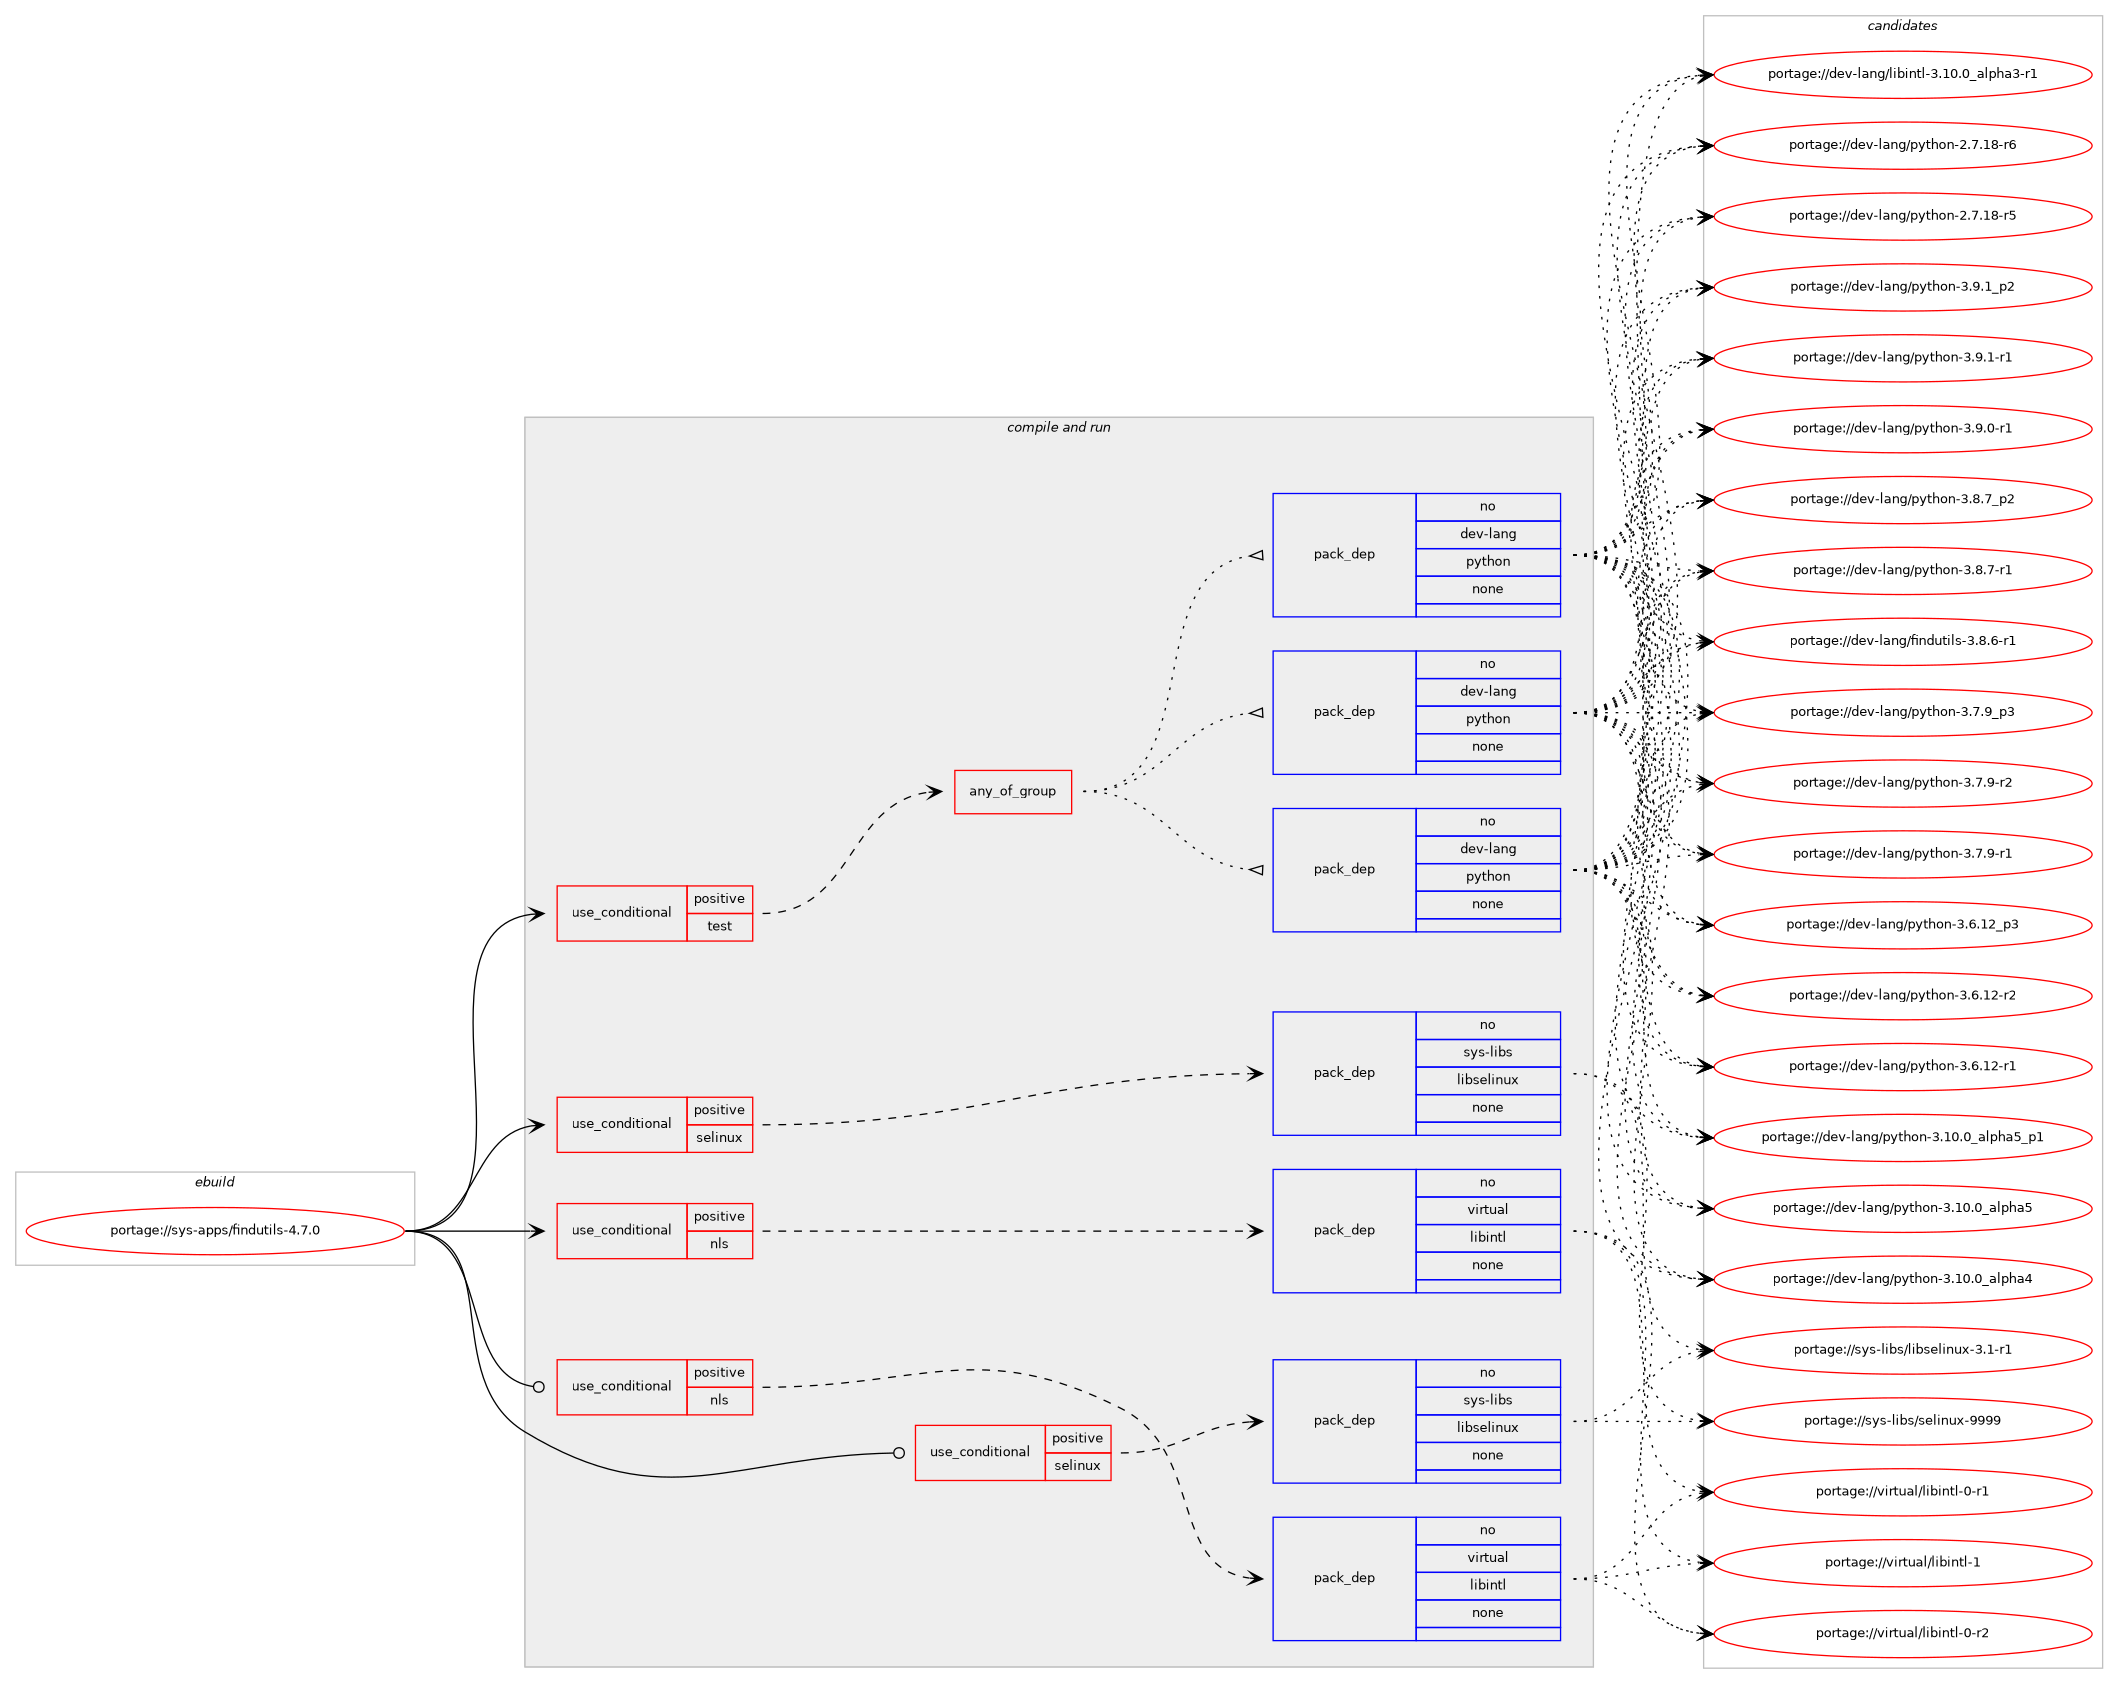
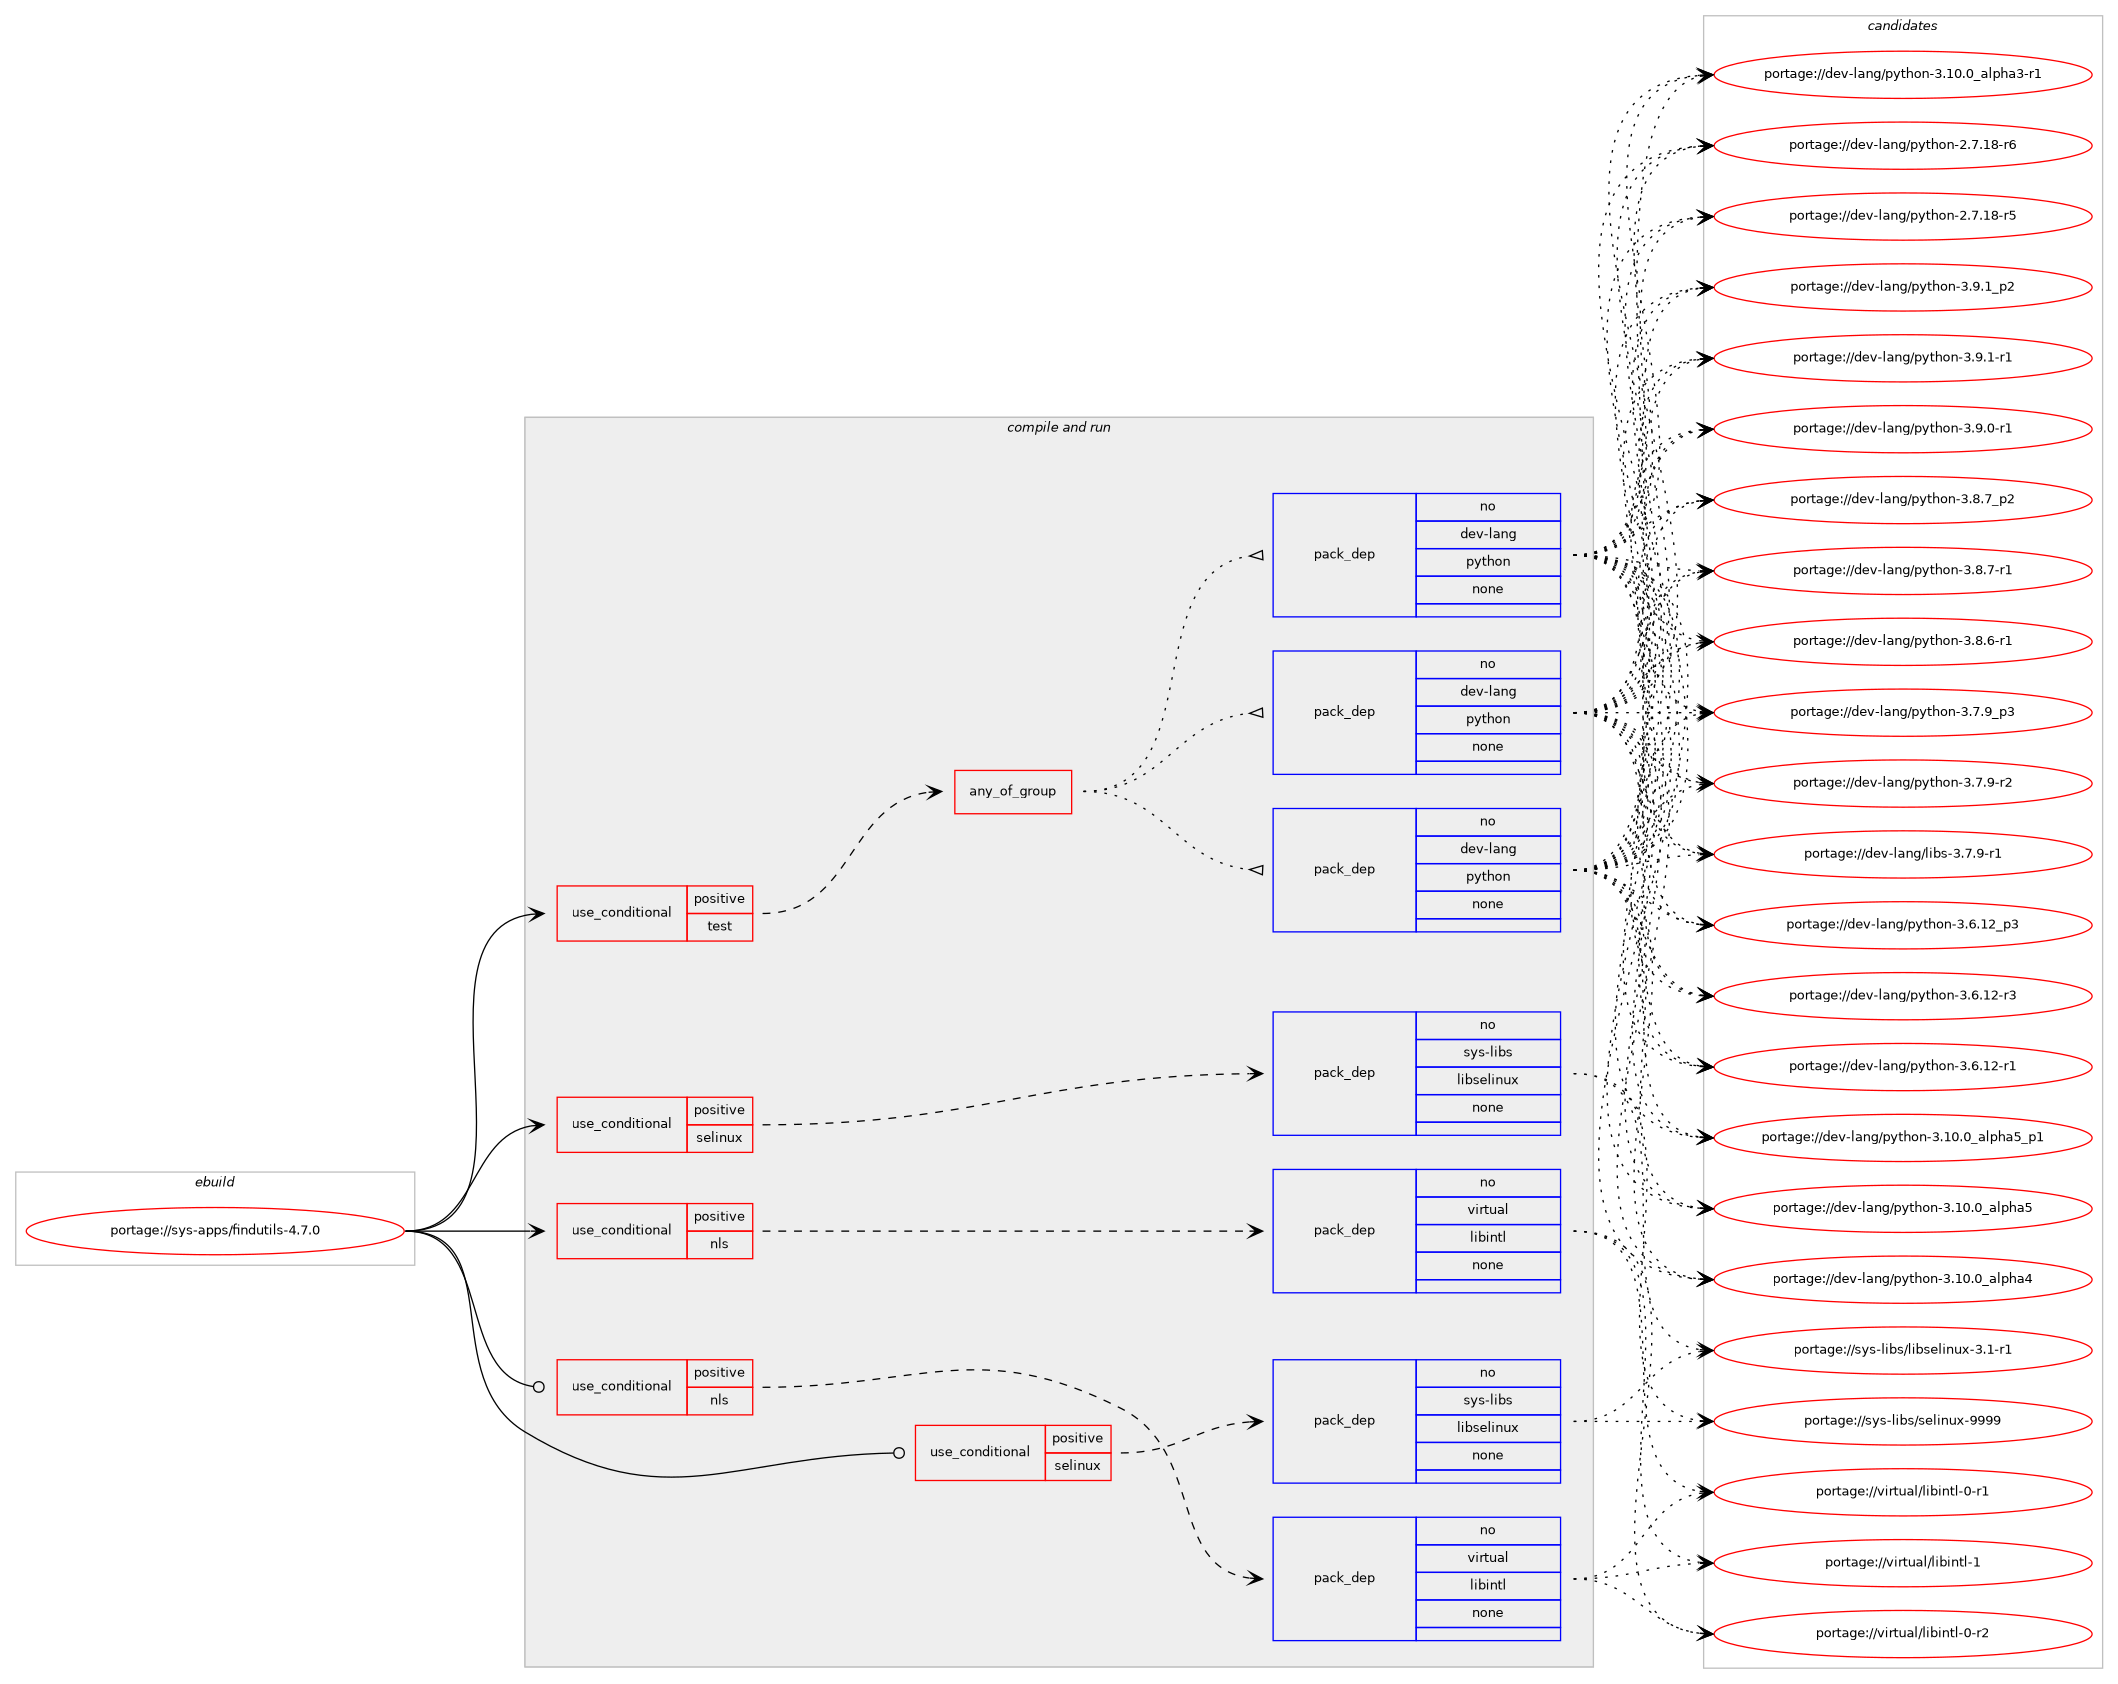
(1903, 75) -> (1903, 75)
(1903, 642) -> (1903, 642)
(1903, 854) -> (1903, 854)
(1903, 996) -> (1903, 996)
